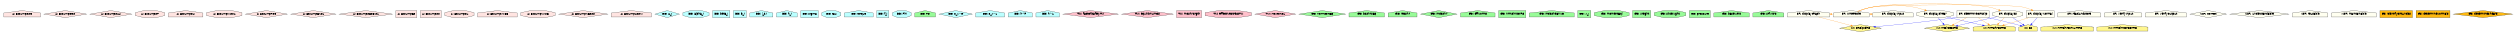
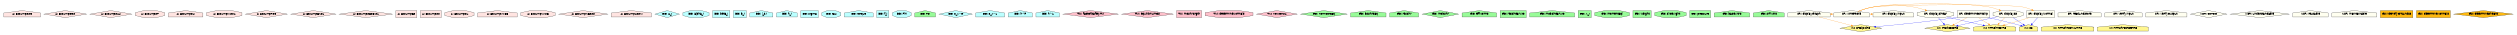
(1228, 14) -> (1229, 14)
(1512, 14) -> (1513, 14)
